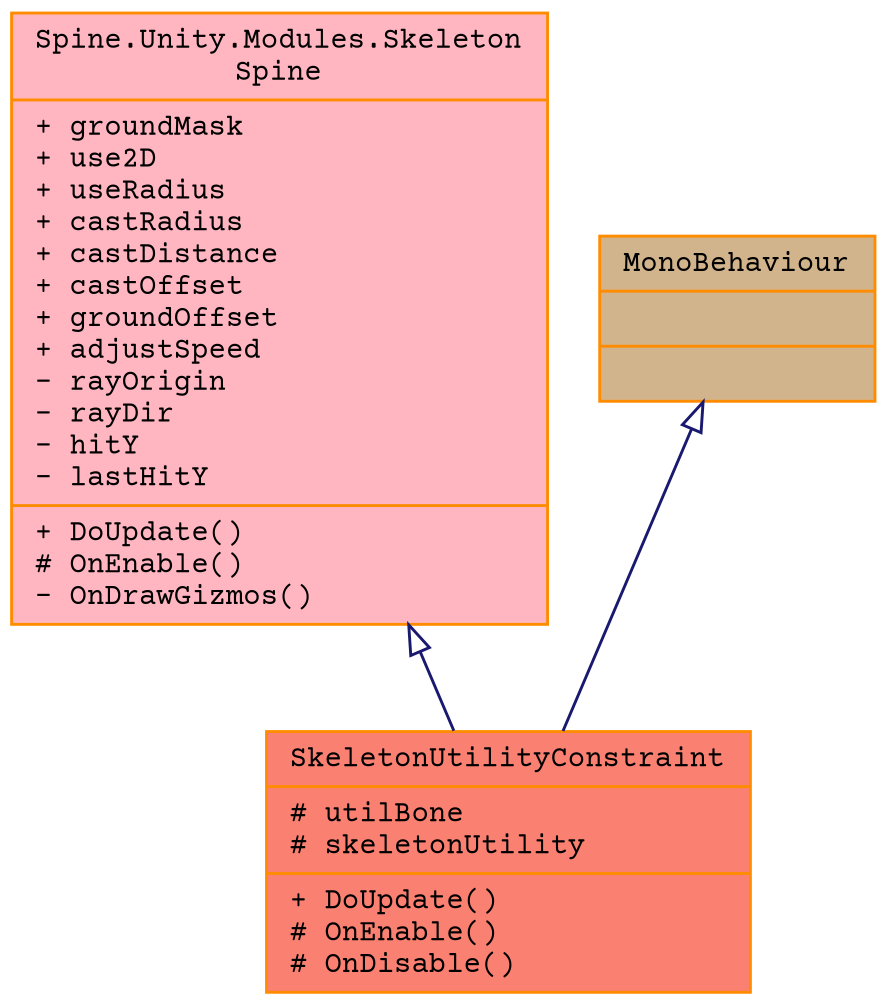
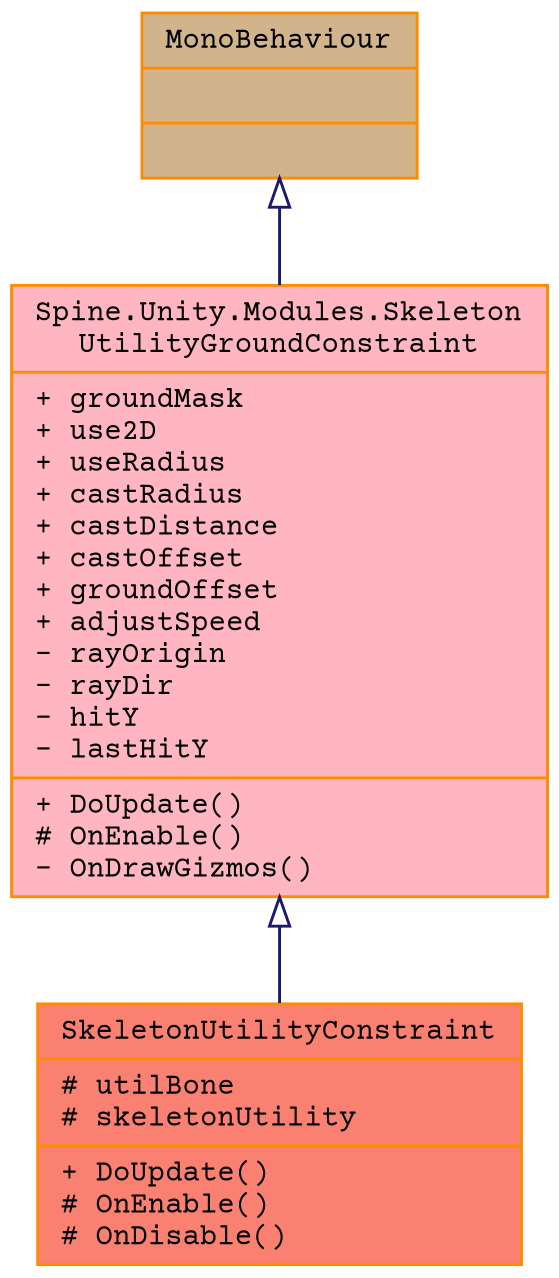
(280, 71) -> (280, 343)
(627, 580) -> (280, 247)
